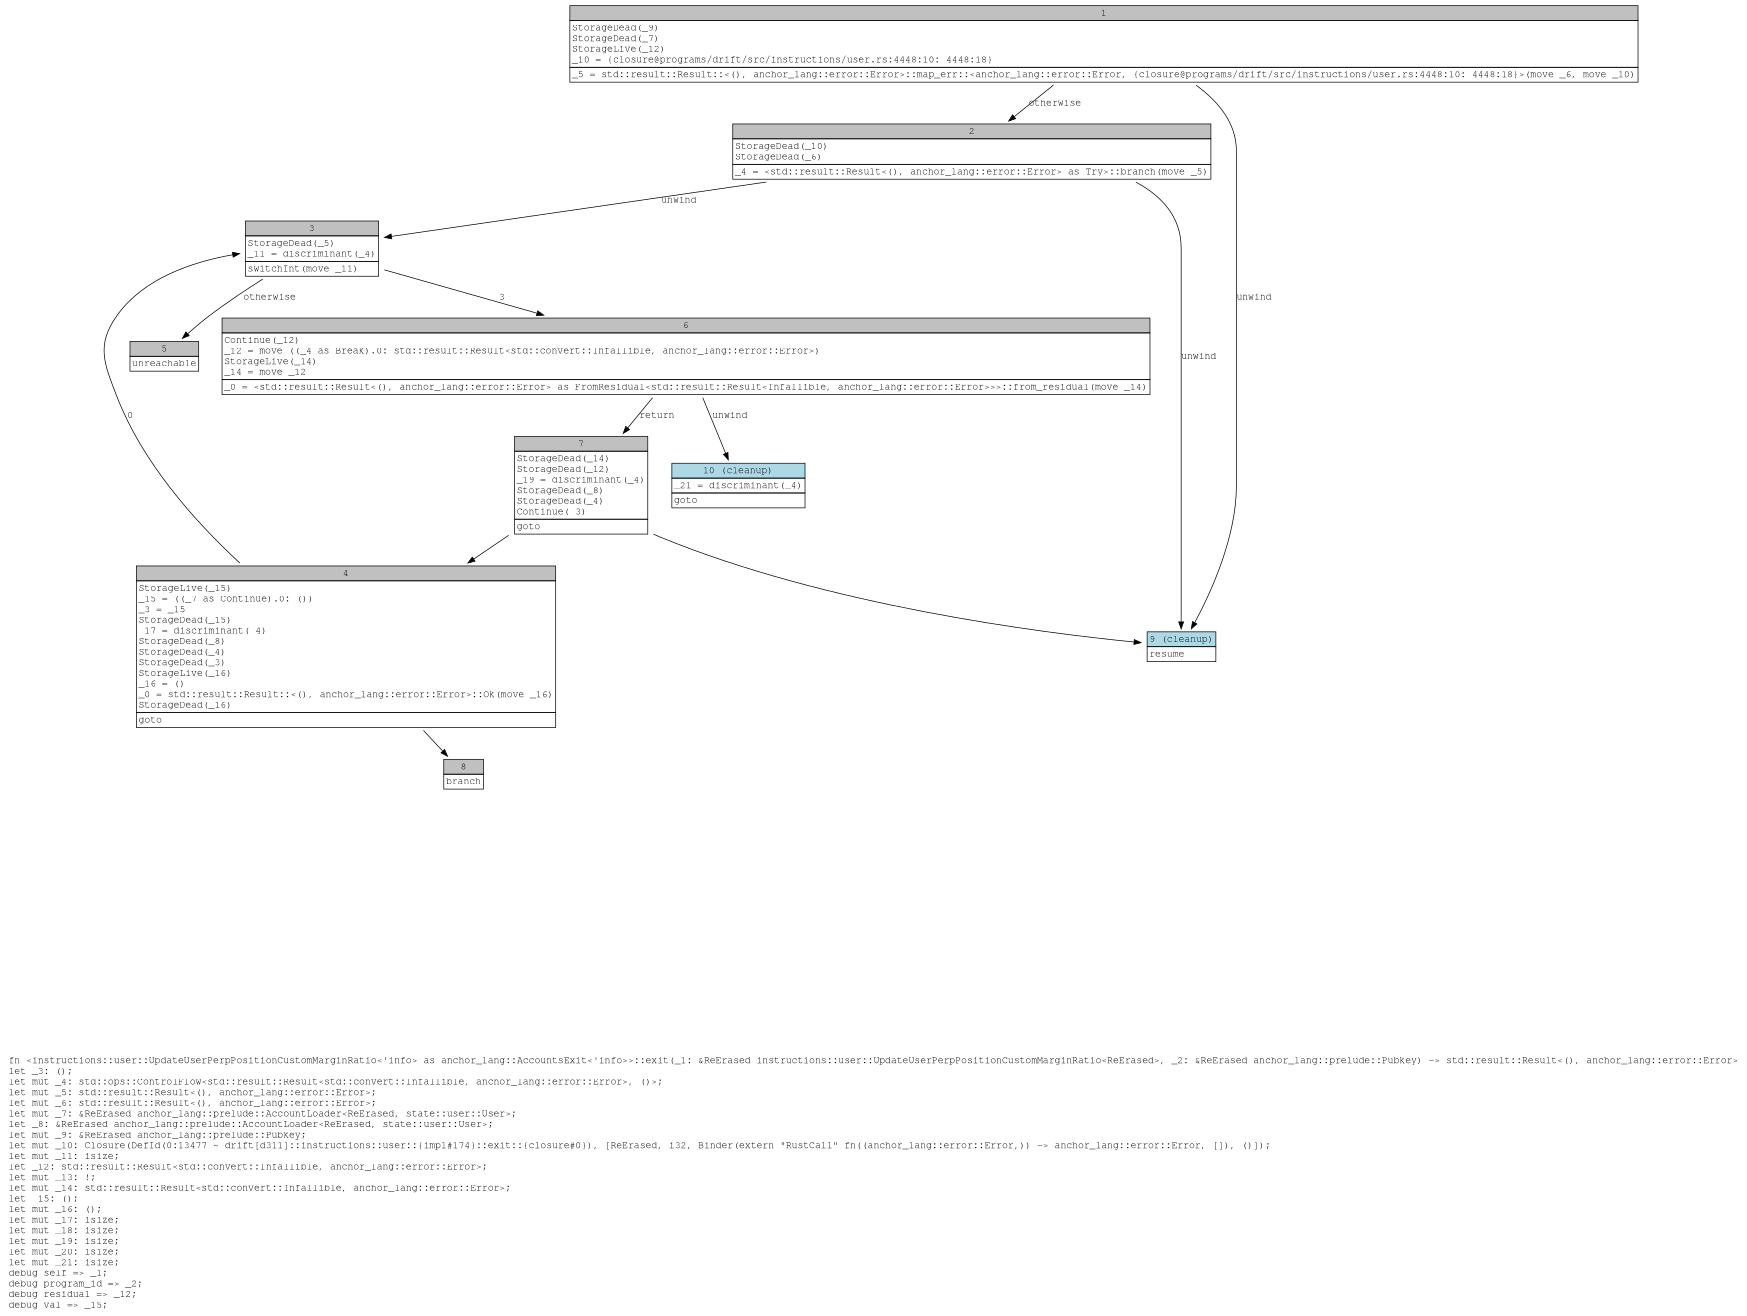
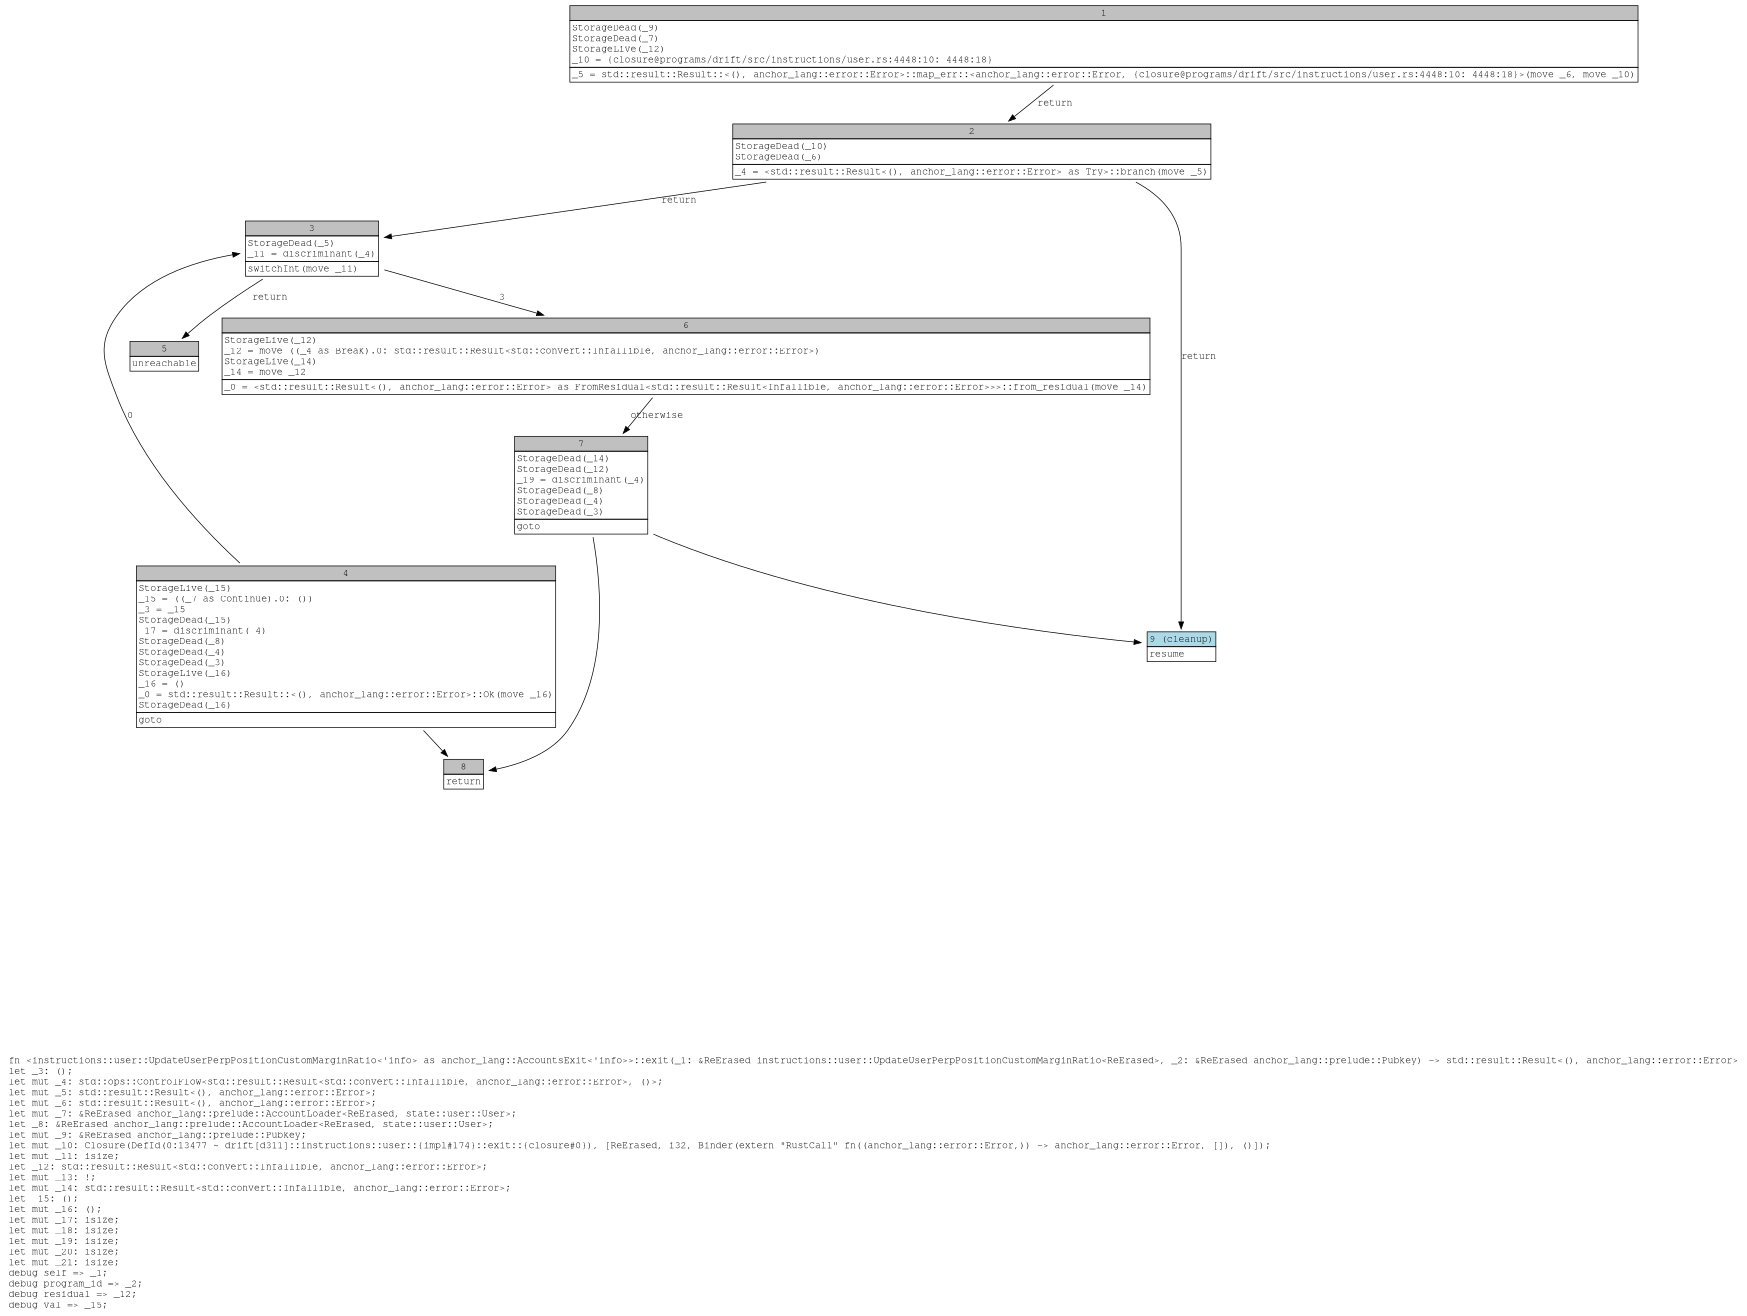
(1055, 103) -> (1055, 103)
(679, 200) -> (679, 200)
(270, 297) -> (270, 297)
(262, 340) -> (271, 340)
(1236, 350) -> none
(1199, 356) -> (1199, 356)
(657, 415) -> (657, 415)
(738, 485) -> none
(552, 511) -> (561, 511)
(491, 547) -> (591, 677)
(464, 781) -> (464, 781)
